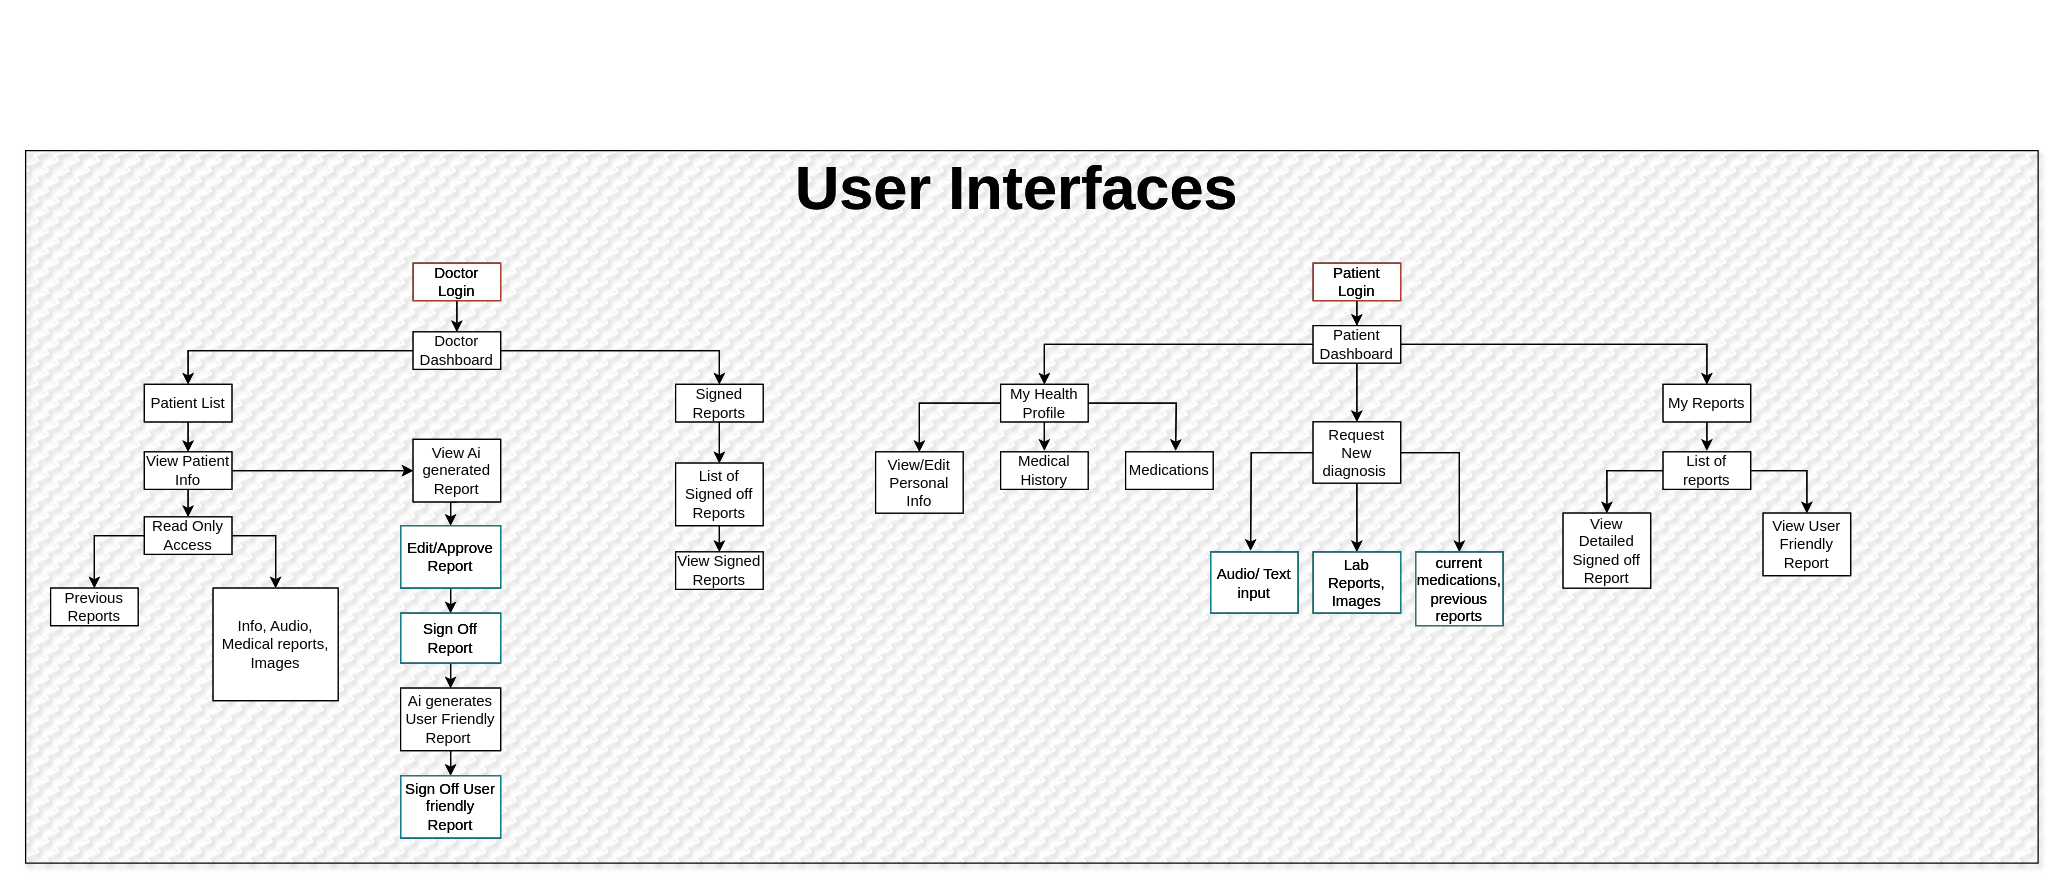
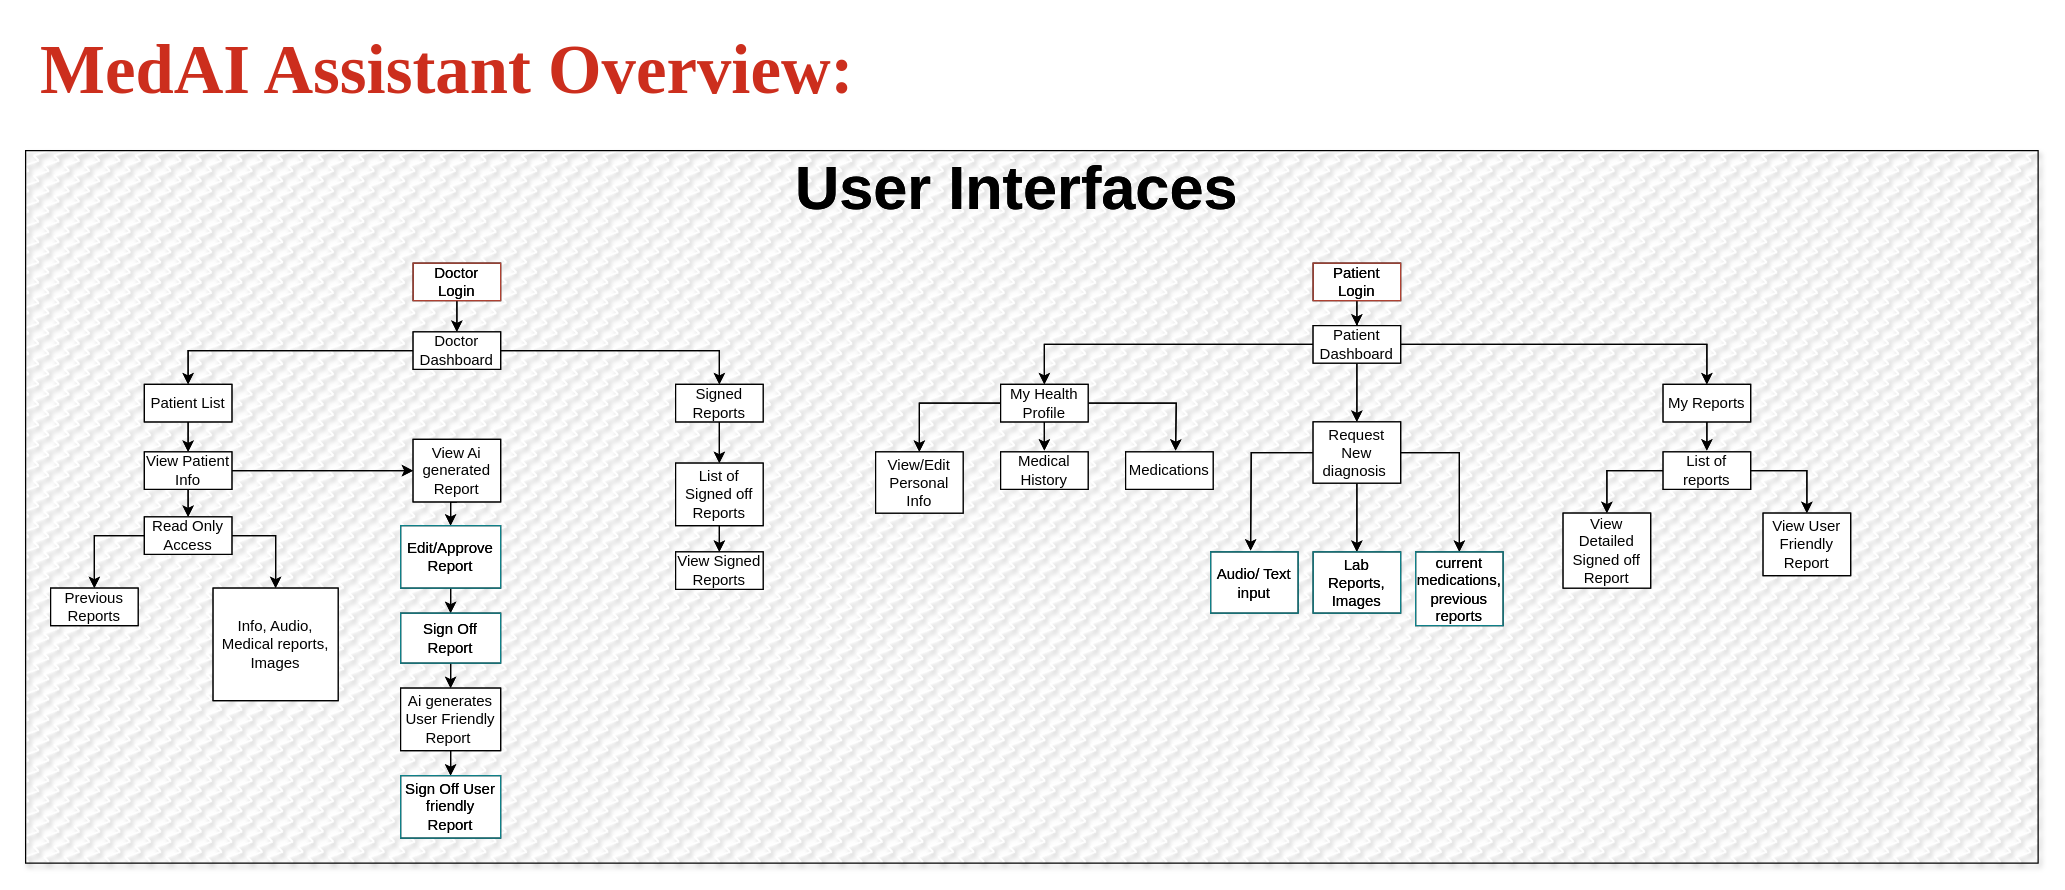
none -> (538, 69)
